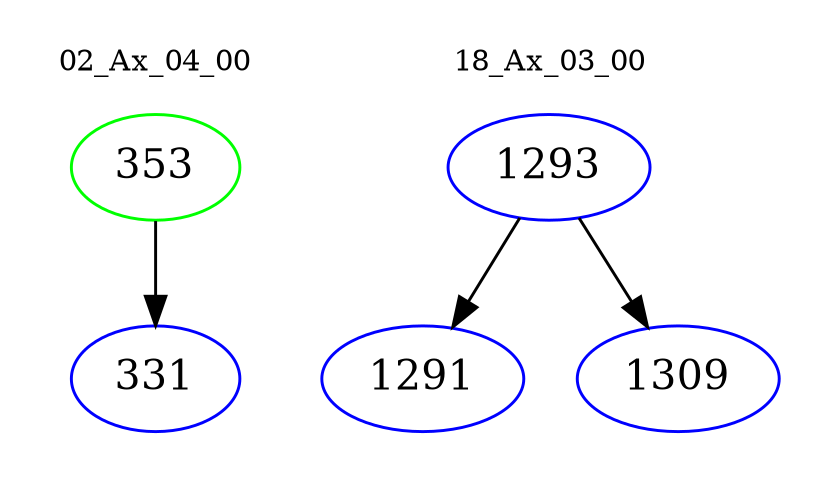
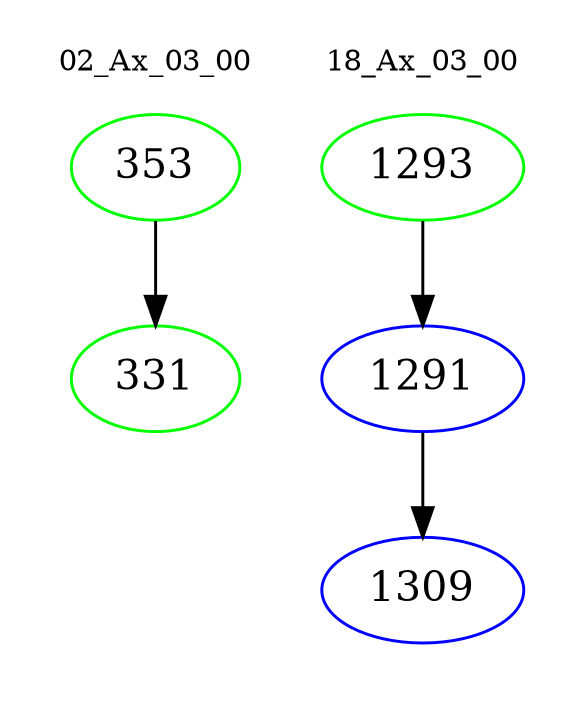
(156, 63) -> (156, 63)
(549, 167) -> (423, 167)
(605, 260) -> (423, 470)
(156, 379) -> (156, 379)
